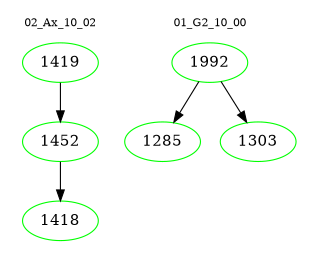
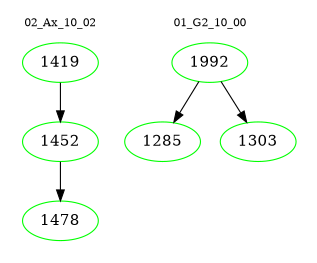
(60, 221) -> (60, 221)
